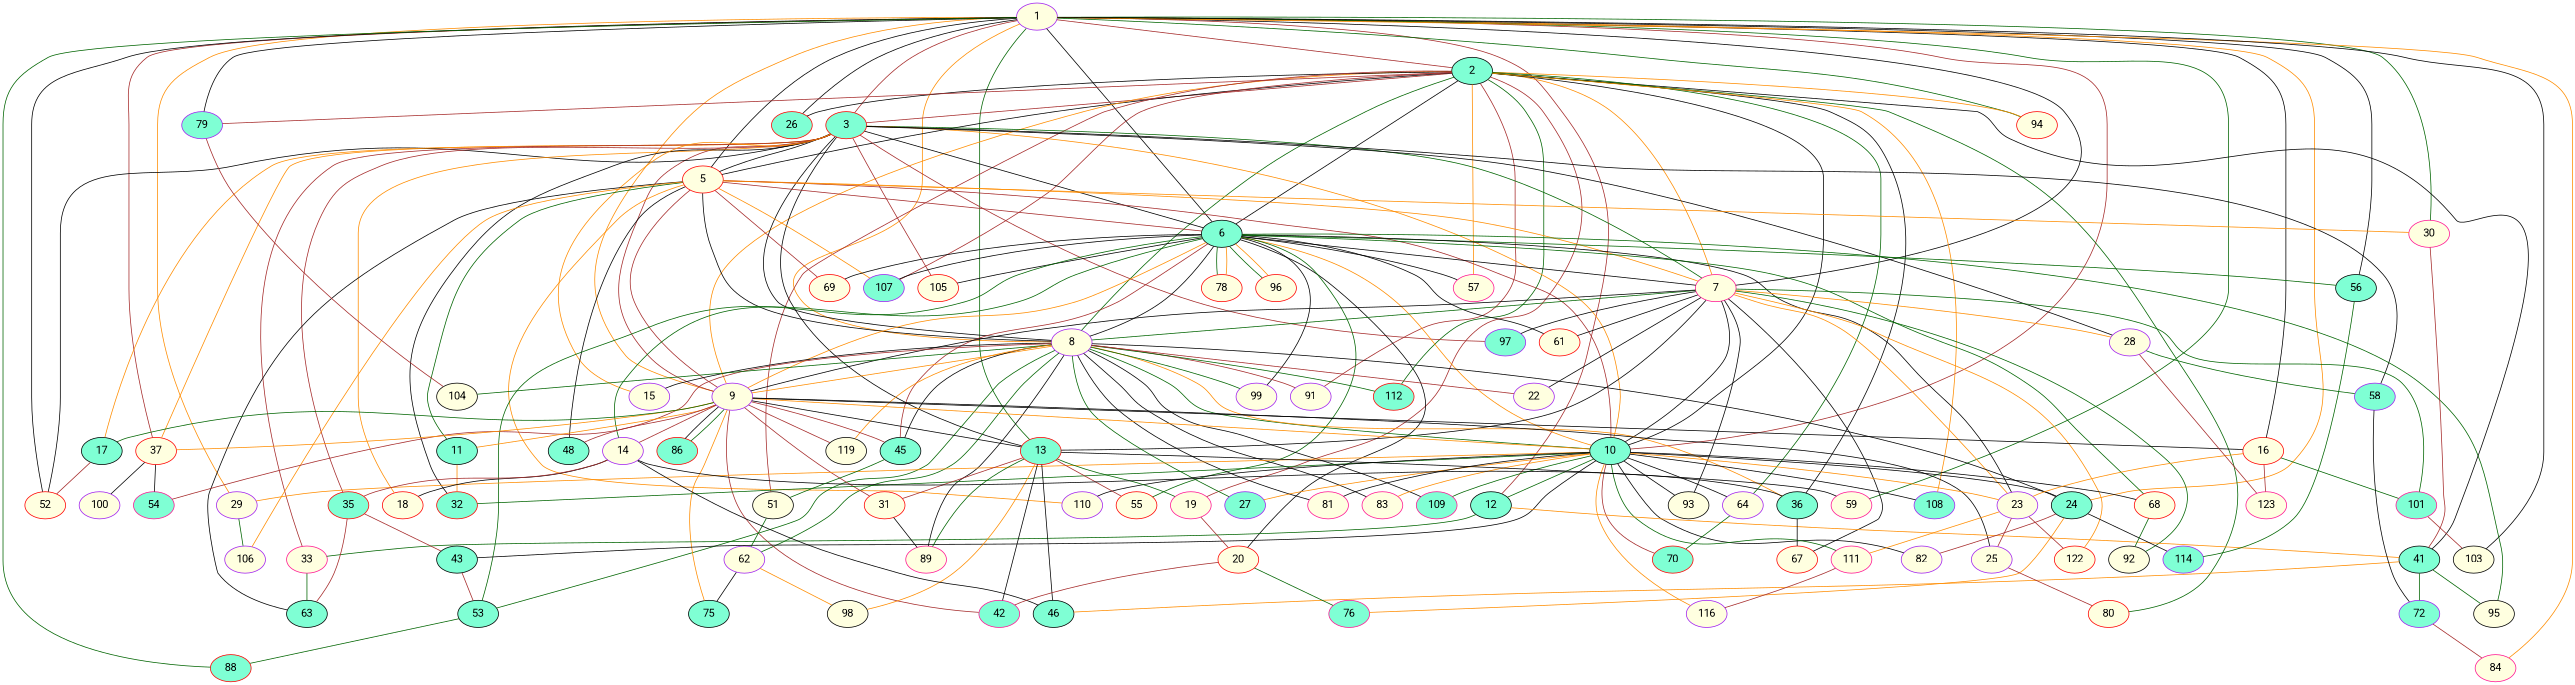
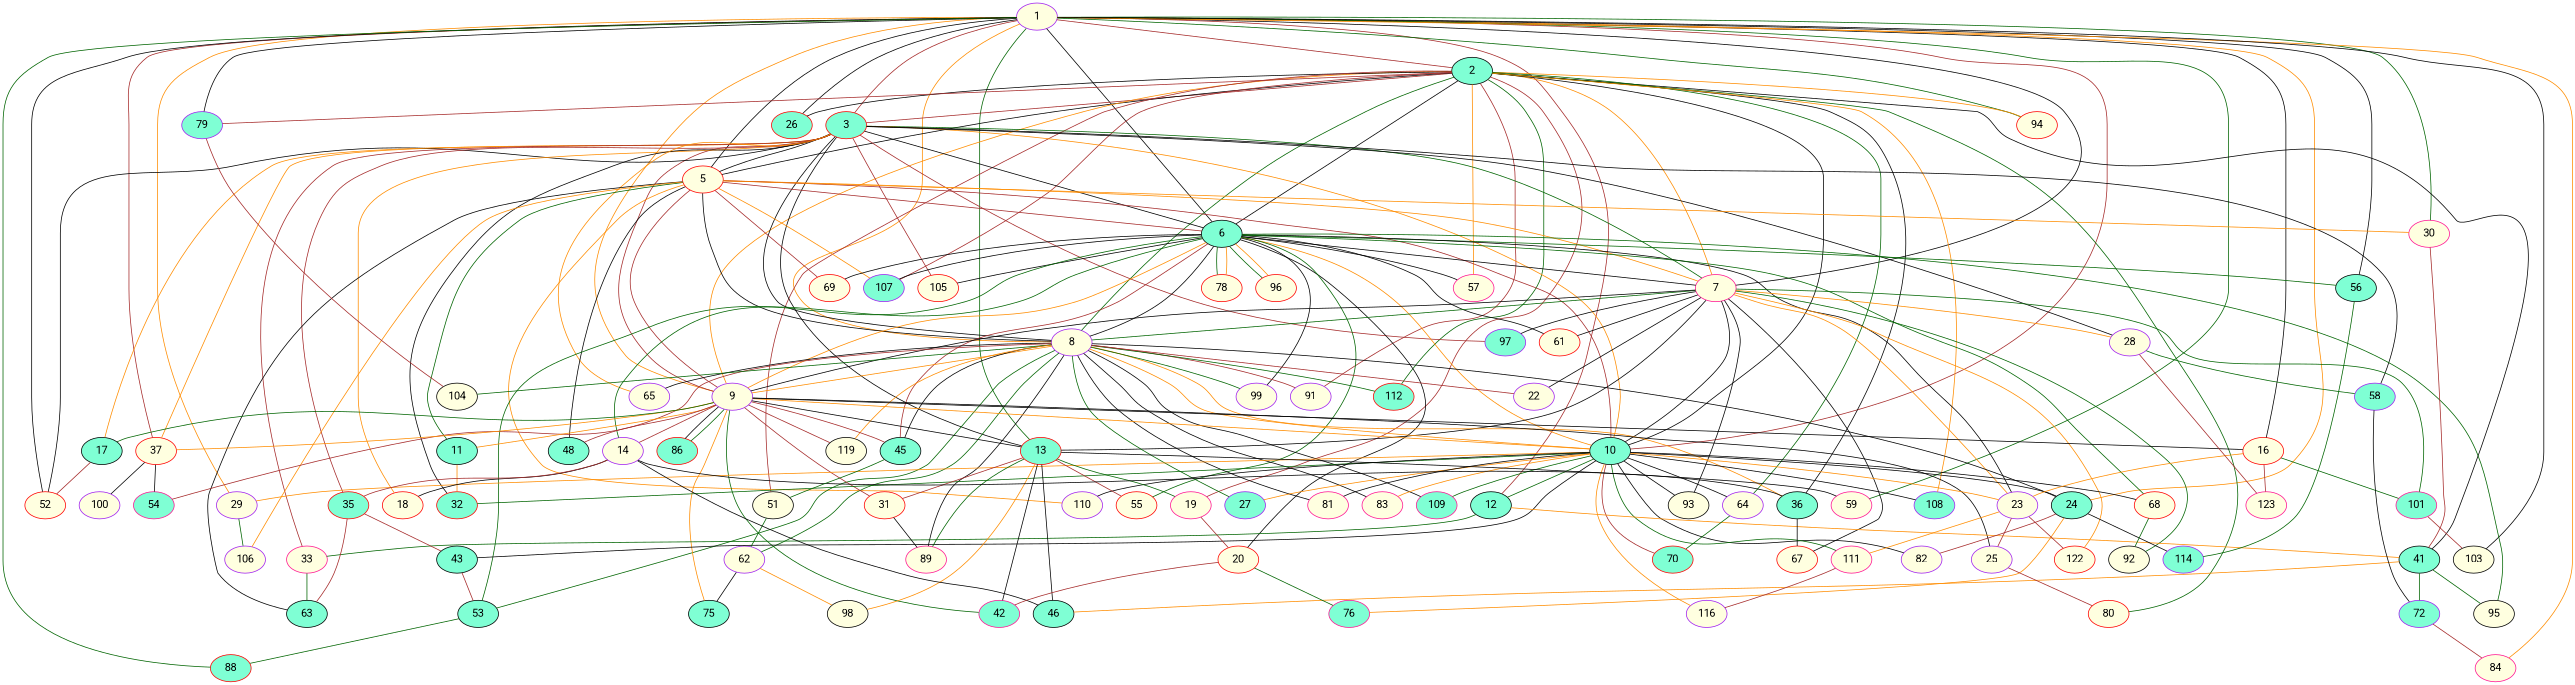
(649, 397) -> (649, 397)
(1331, 428) -> (1331, 428)
(801, 565) -> (801, 565)
